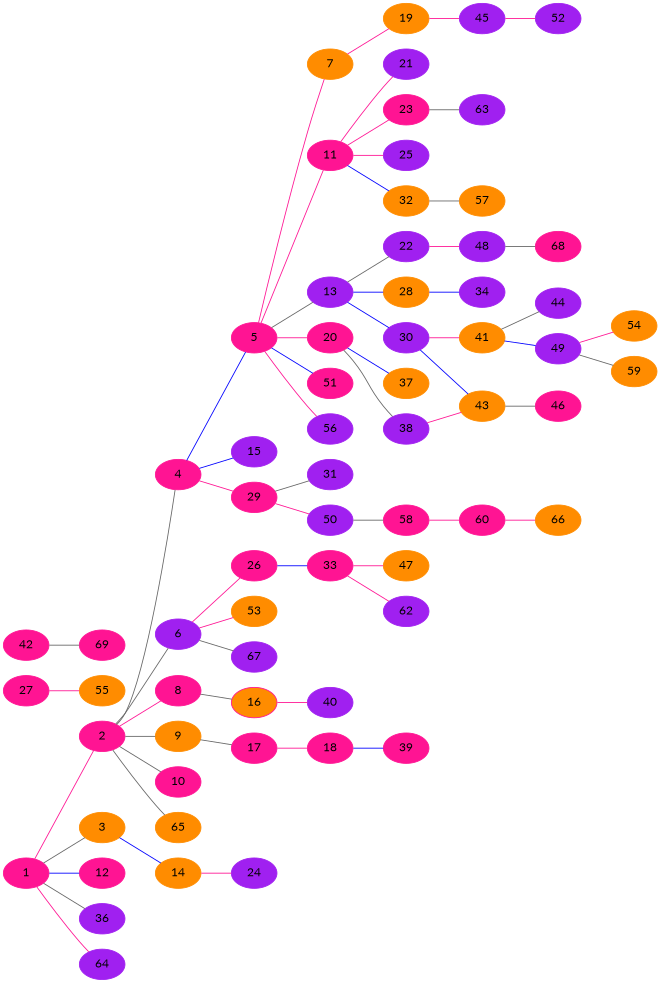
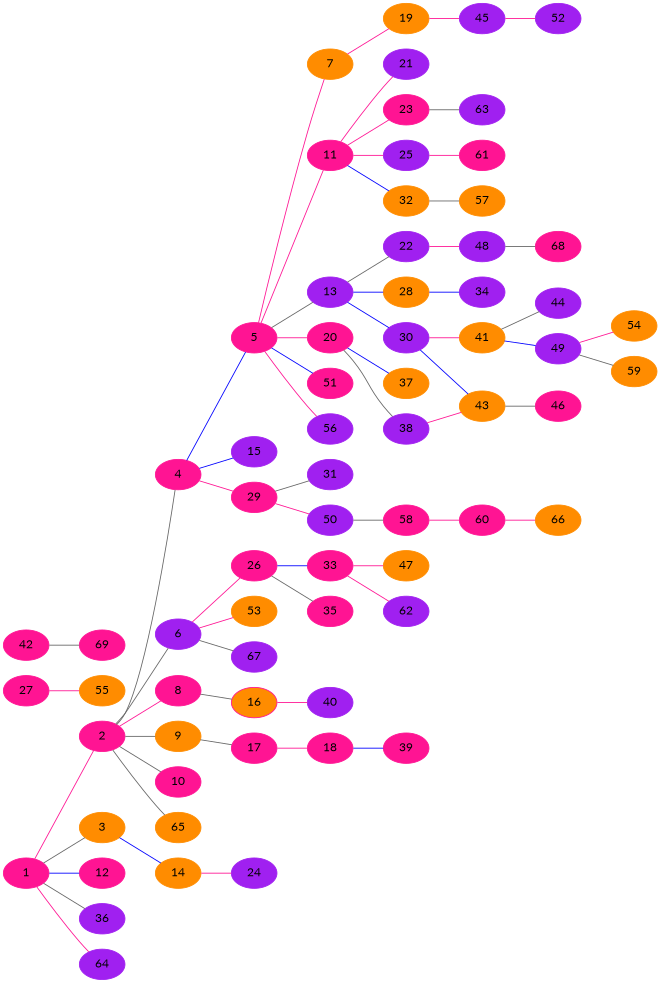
none -> (482, 155)
none -> (330, 611)
